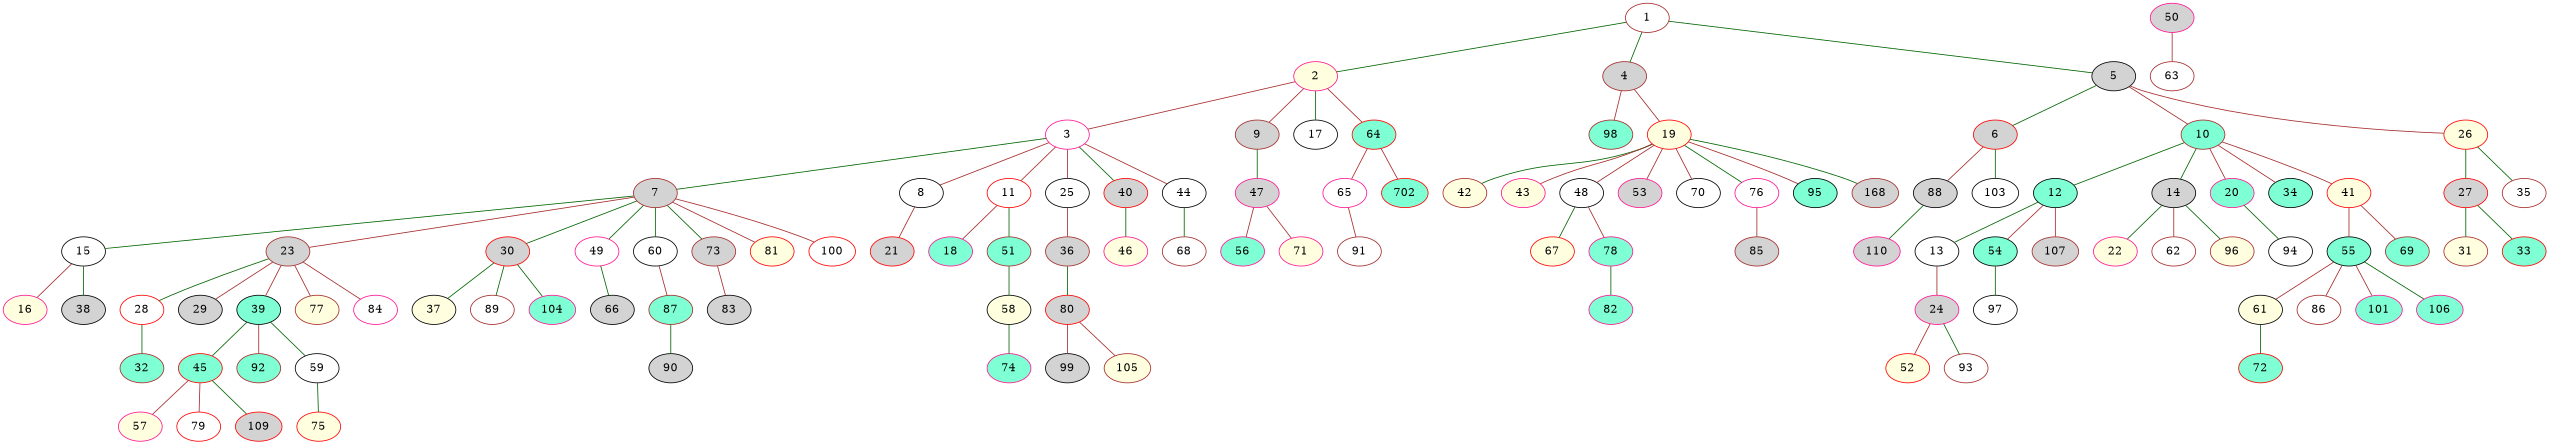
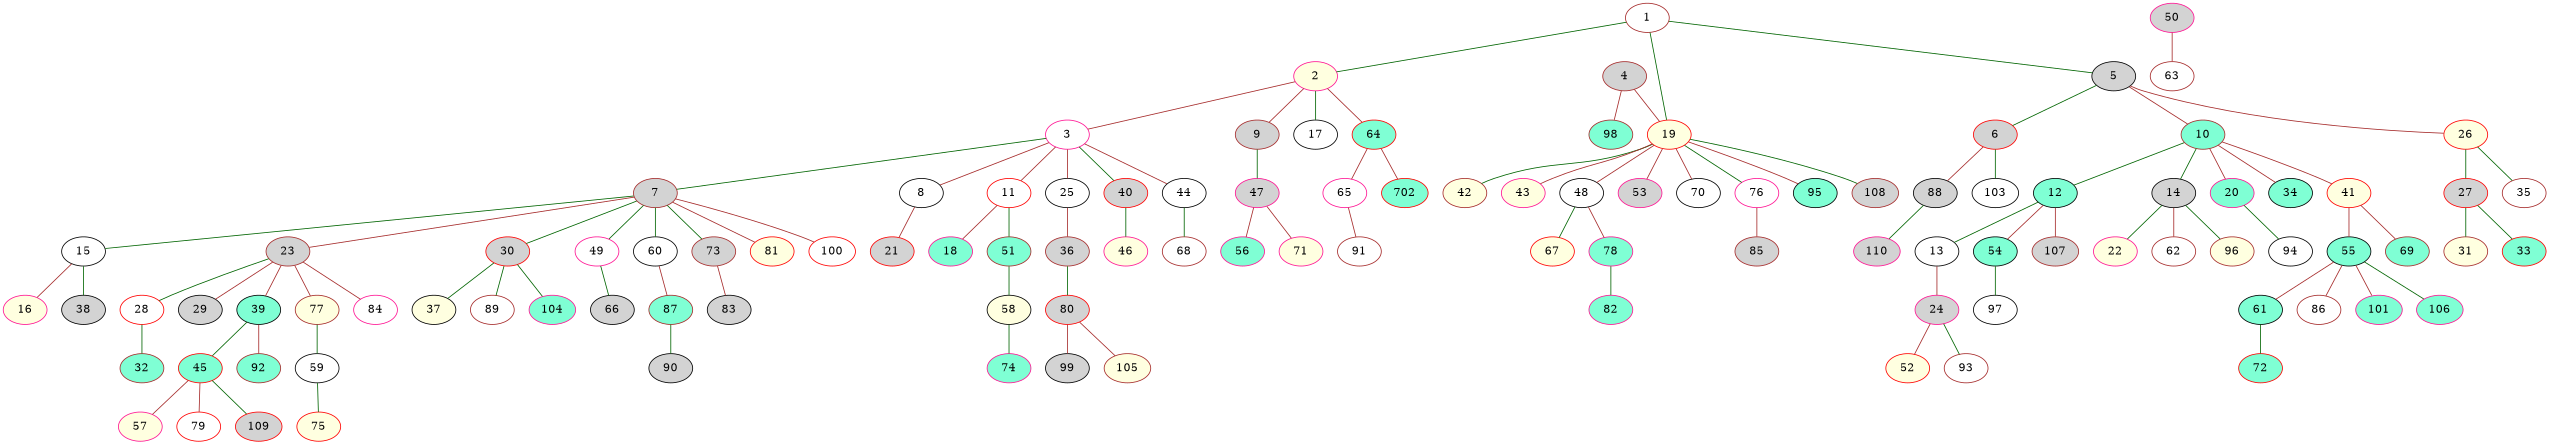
(1636, 47) -> (1658, 76)
(1875, 193) -> (1875, 193)
(2261, 310) -> (2261, 310)
(288, 339) -> (317, 339)
